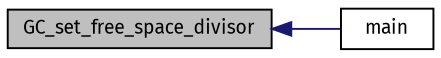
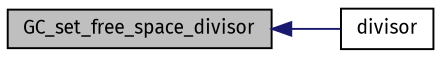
(387, 29) -> (387, 29)
